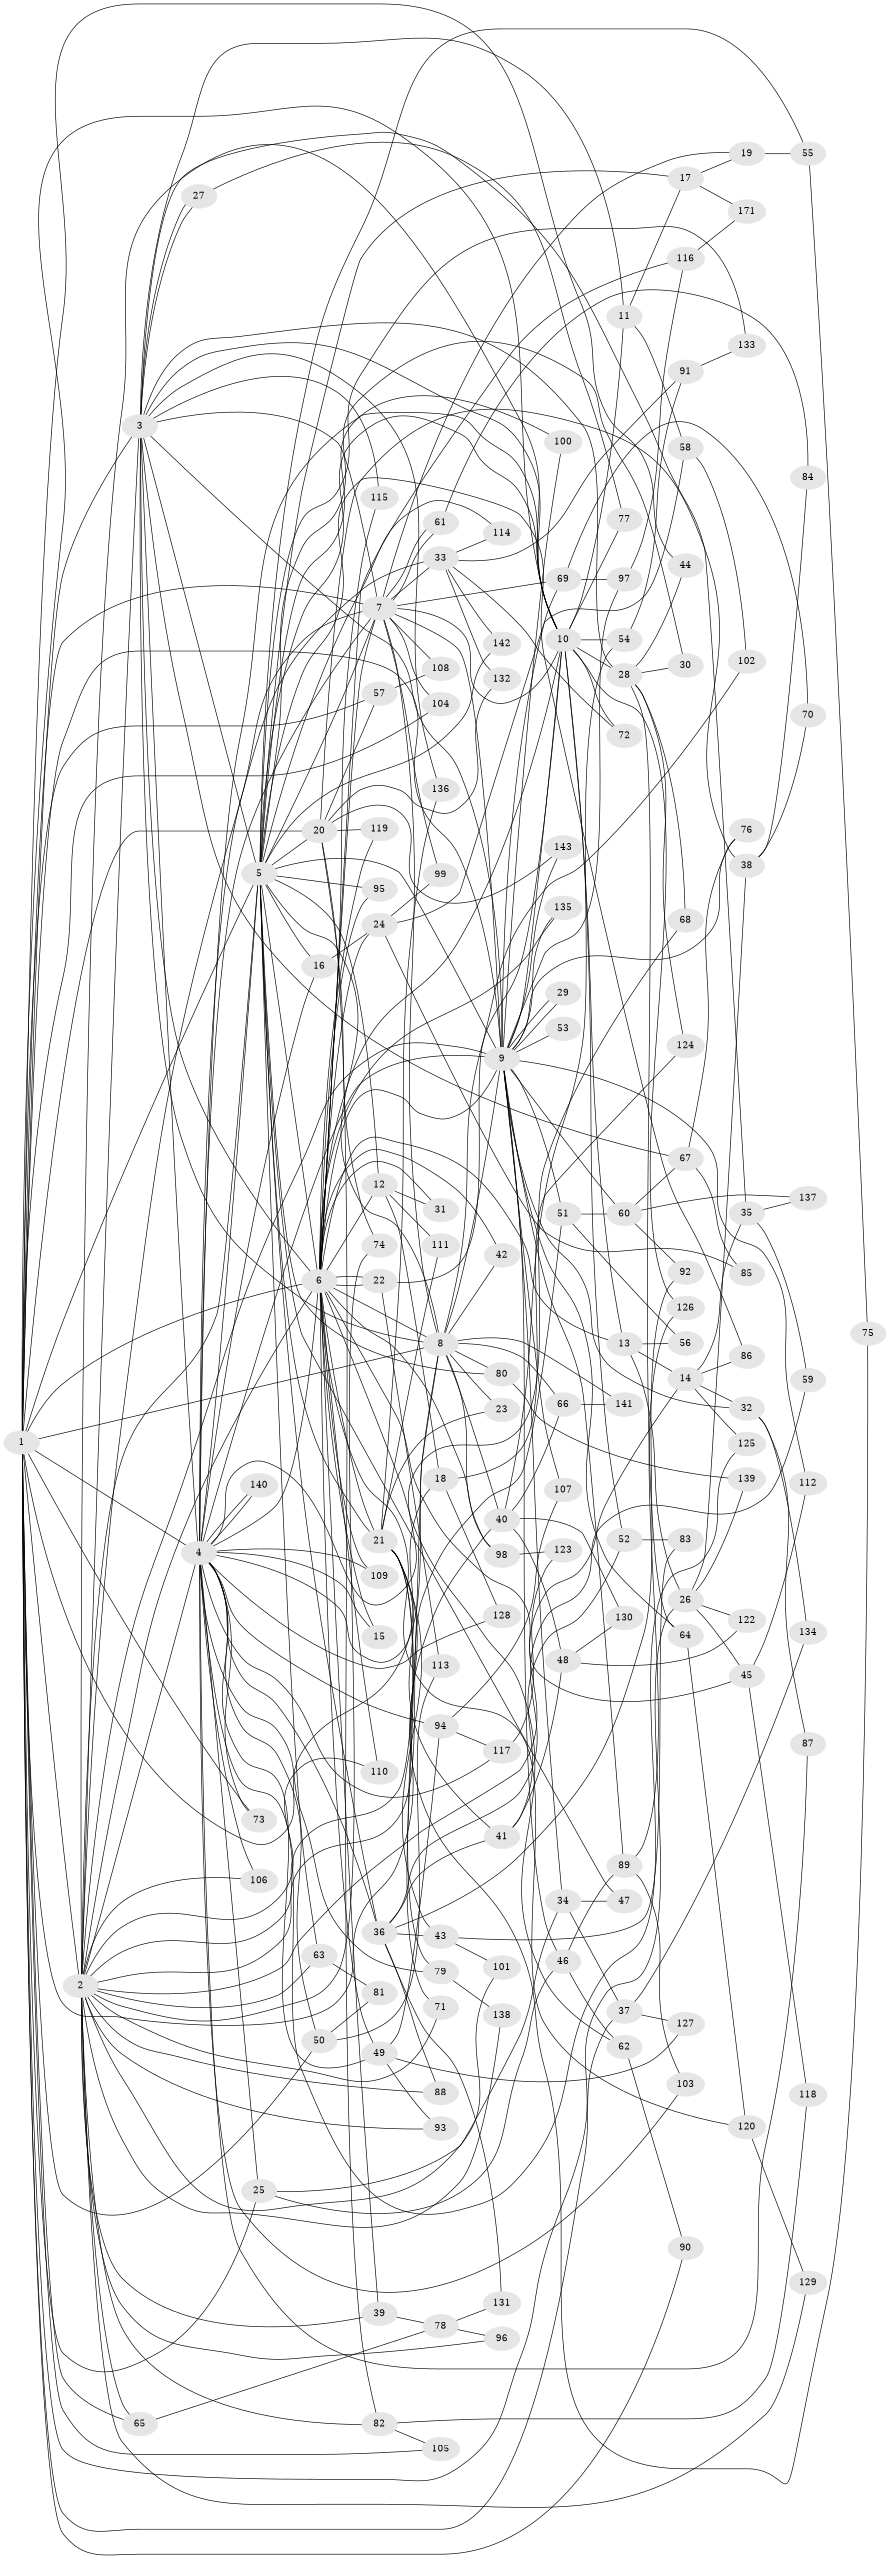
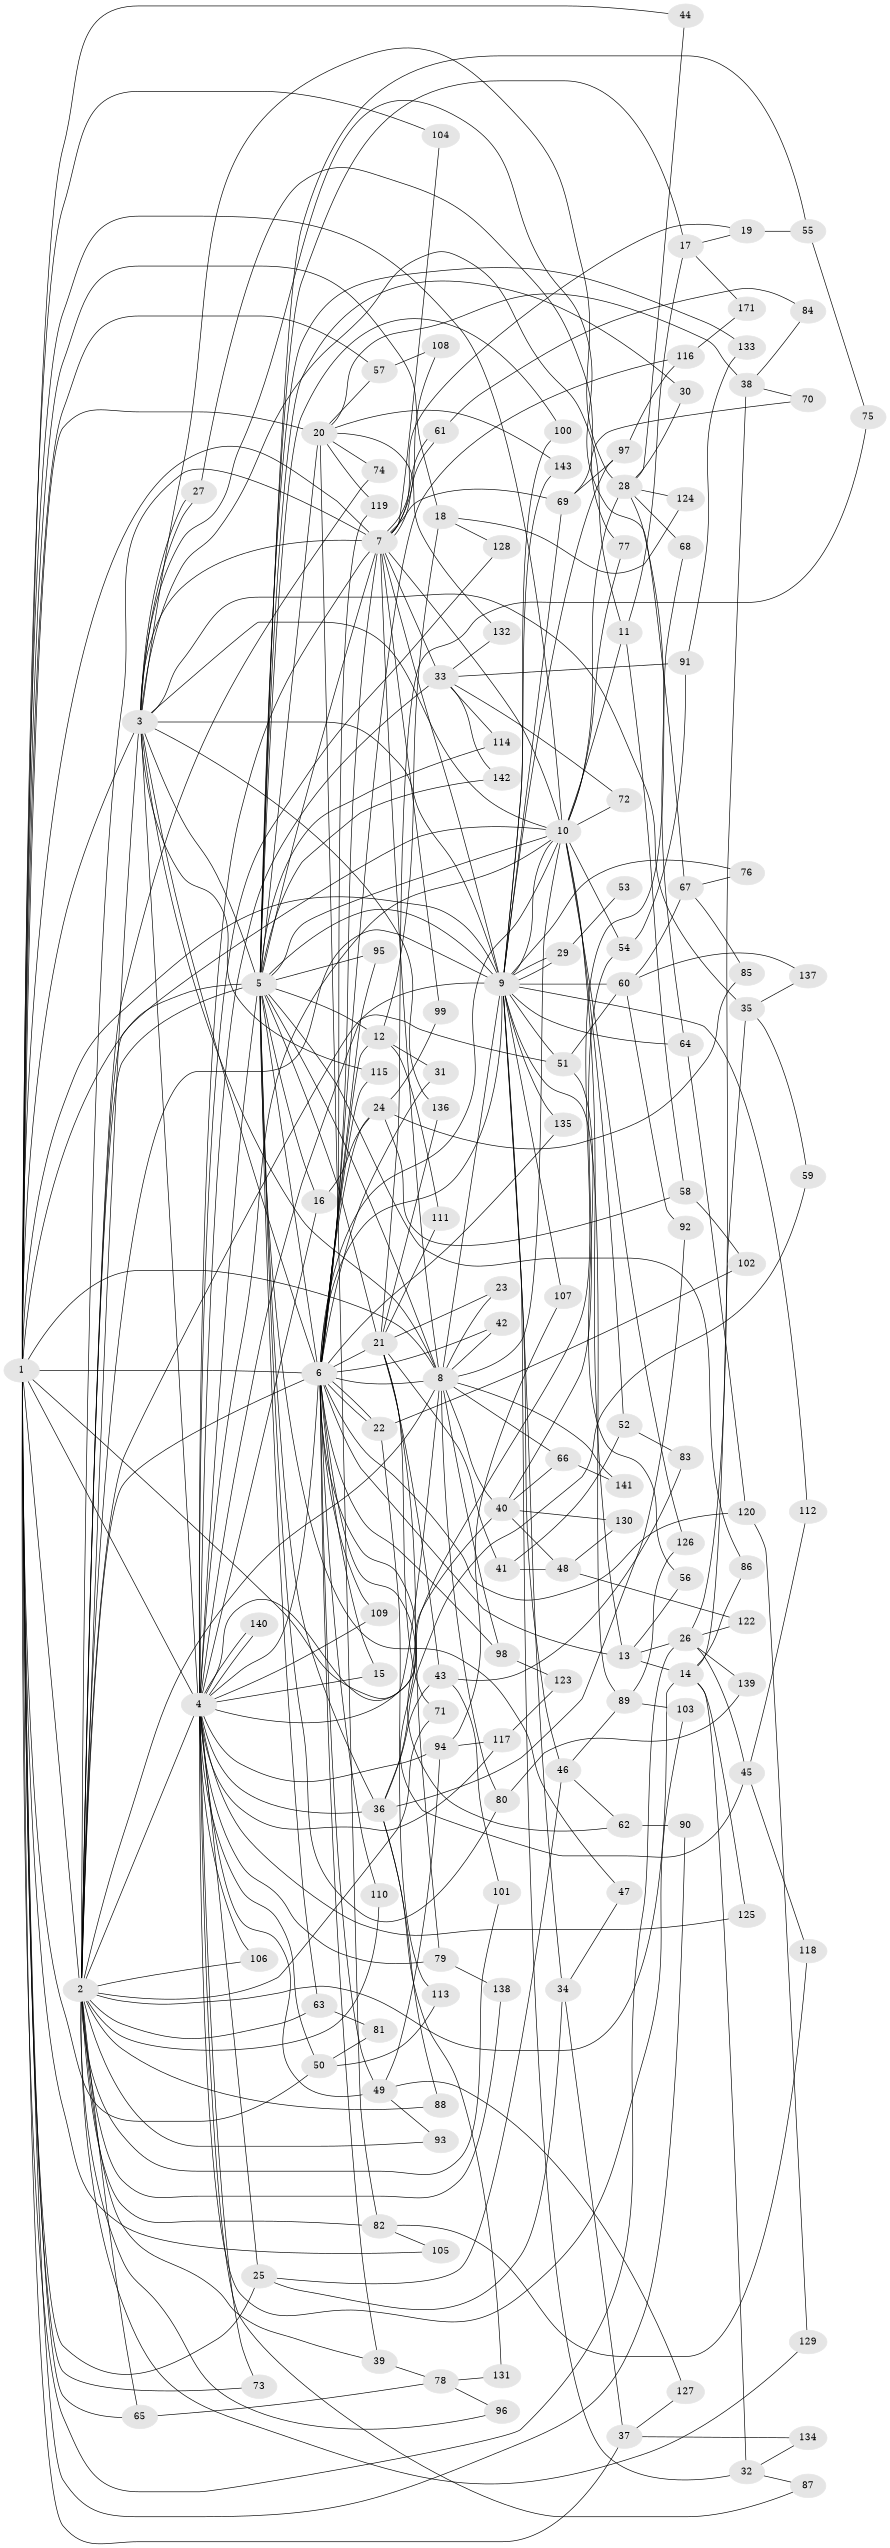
(533, 1044) -> (594, 921)
(429, 1867) -> none
